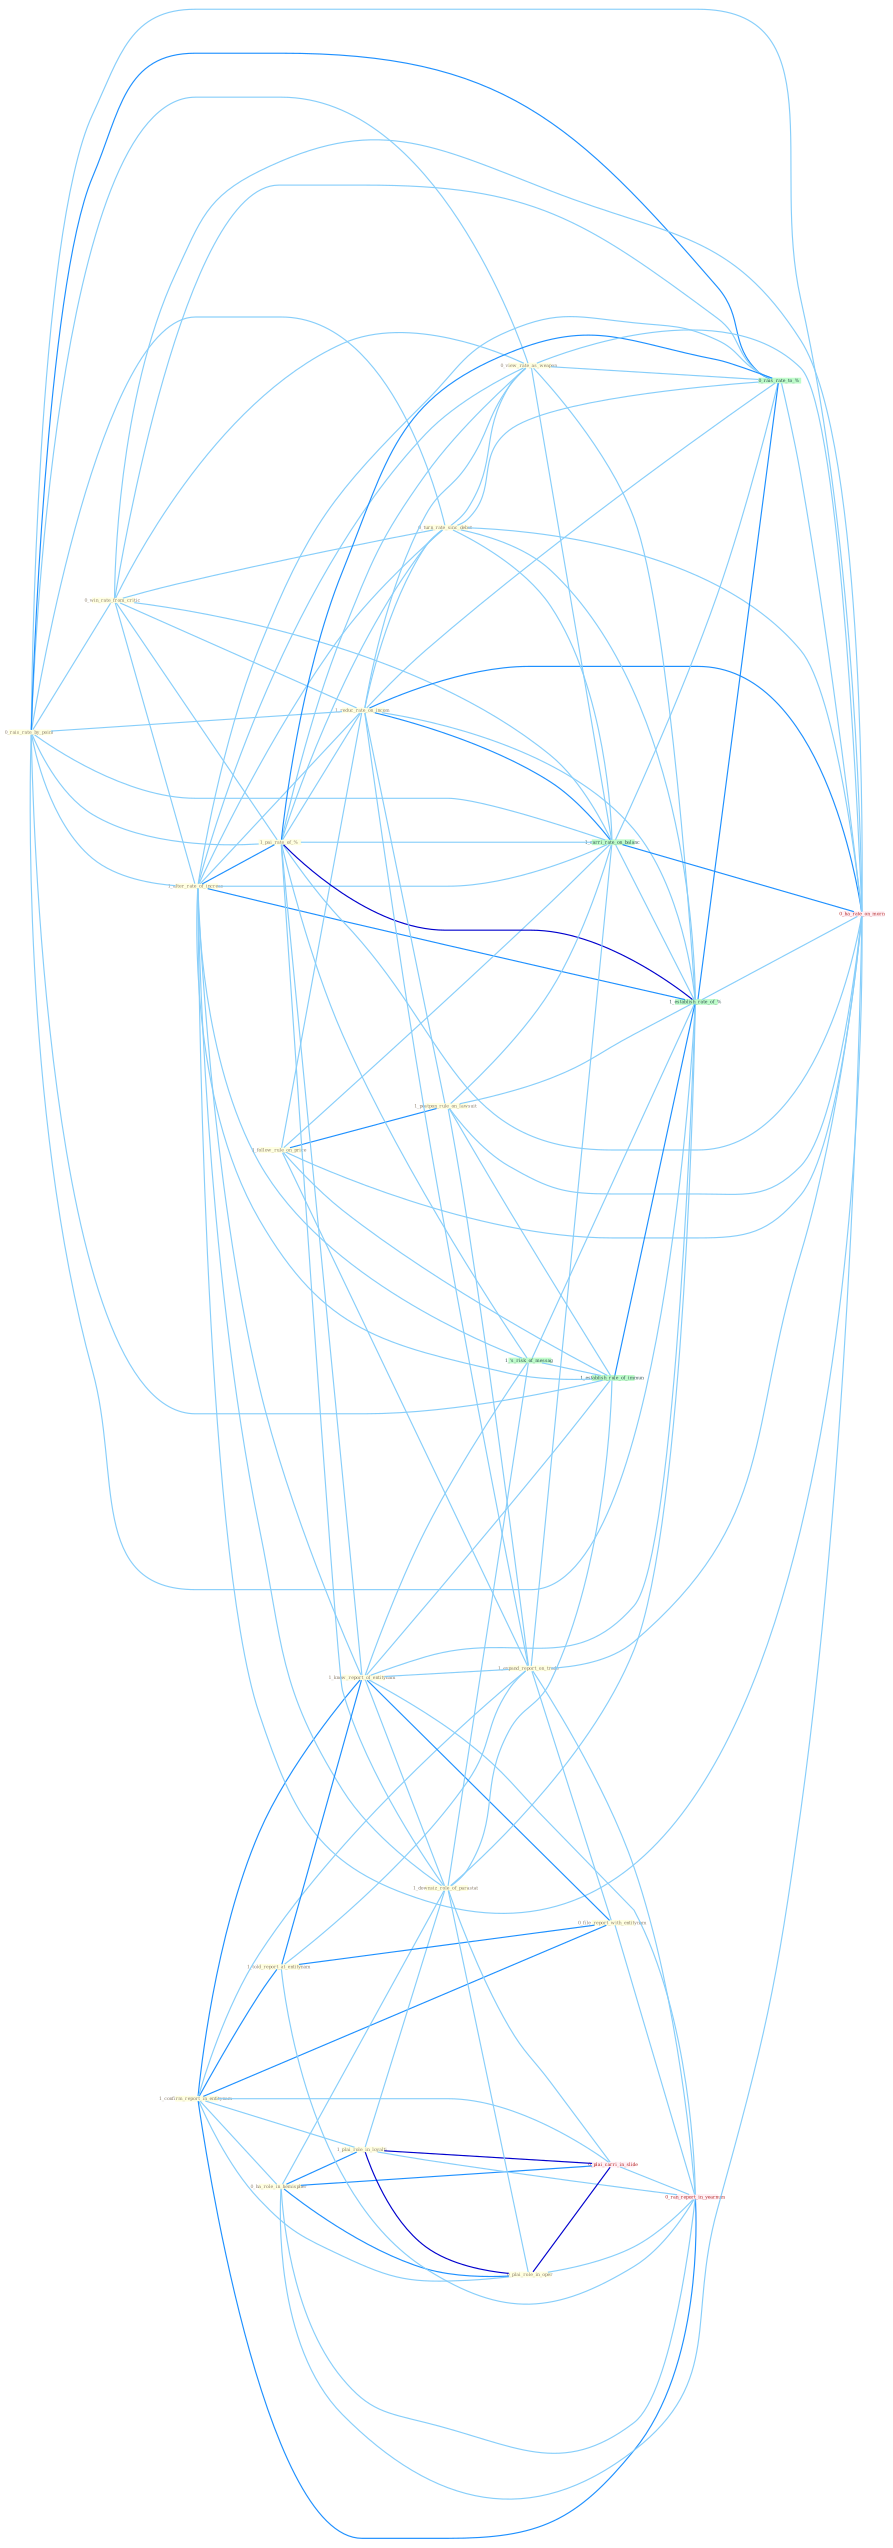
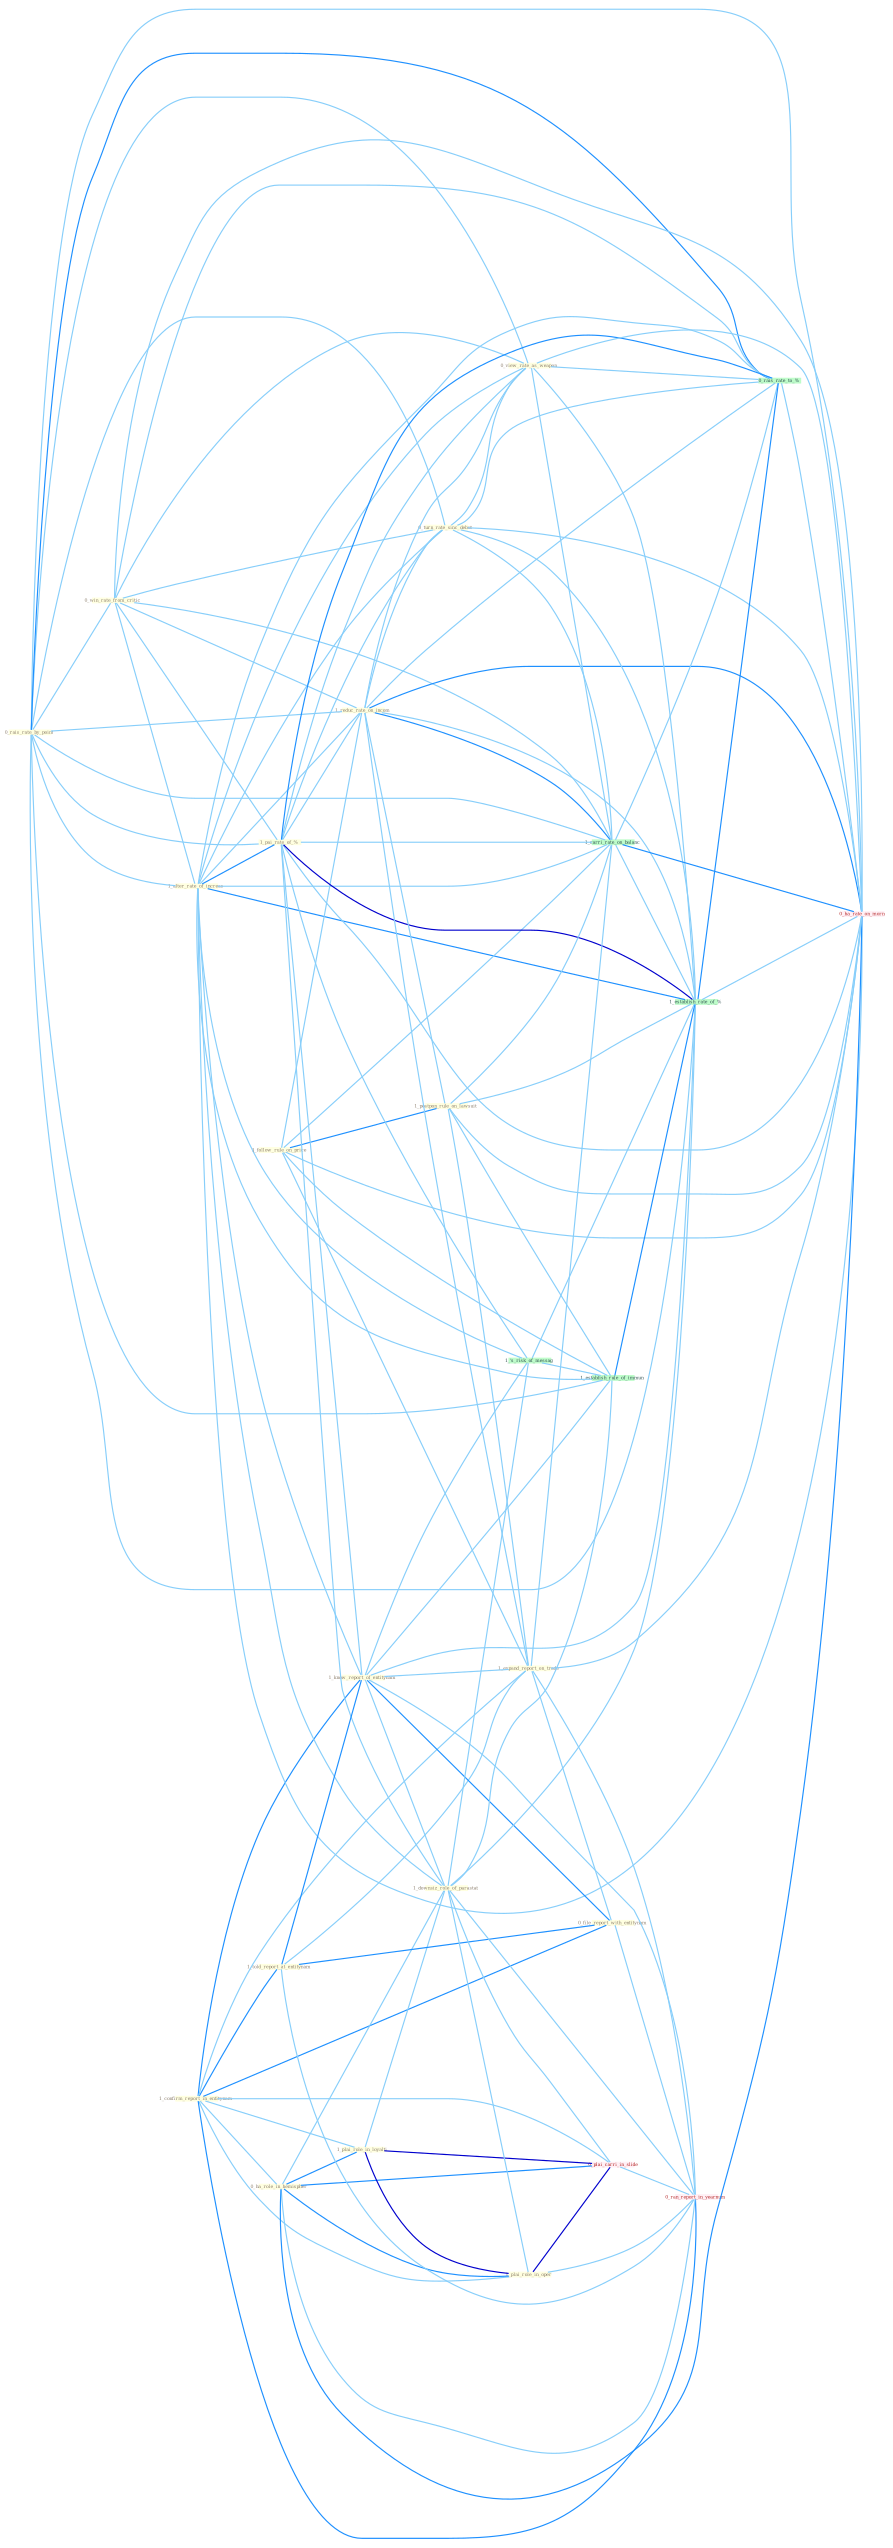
(774, 1980) -> (774, 1980)
(542, 2177) -> (572, 2043)
(530, 2275) -> (530, 2275)
